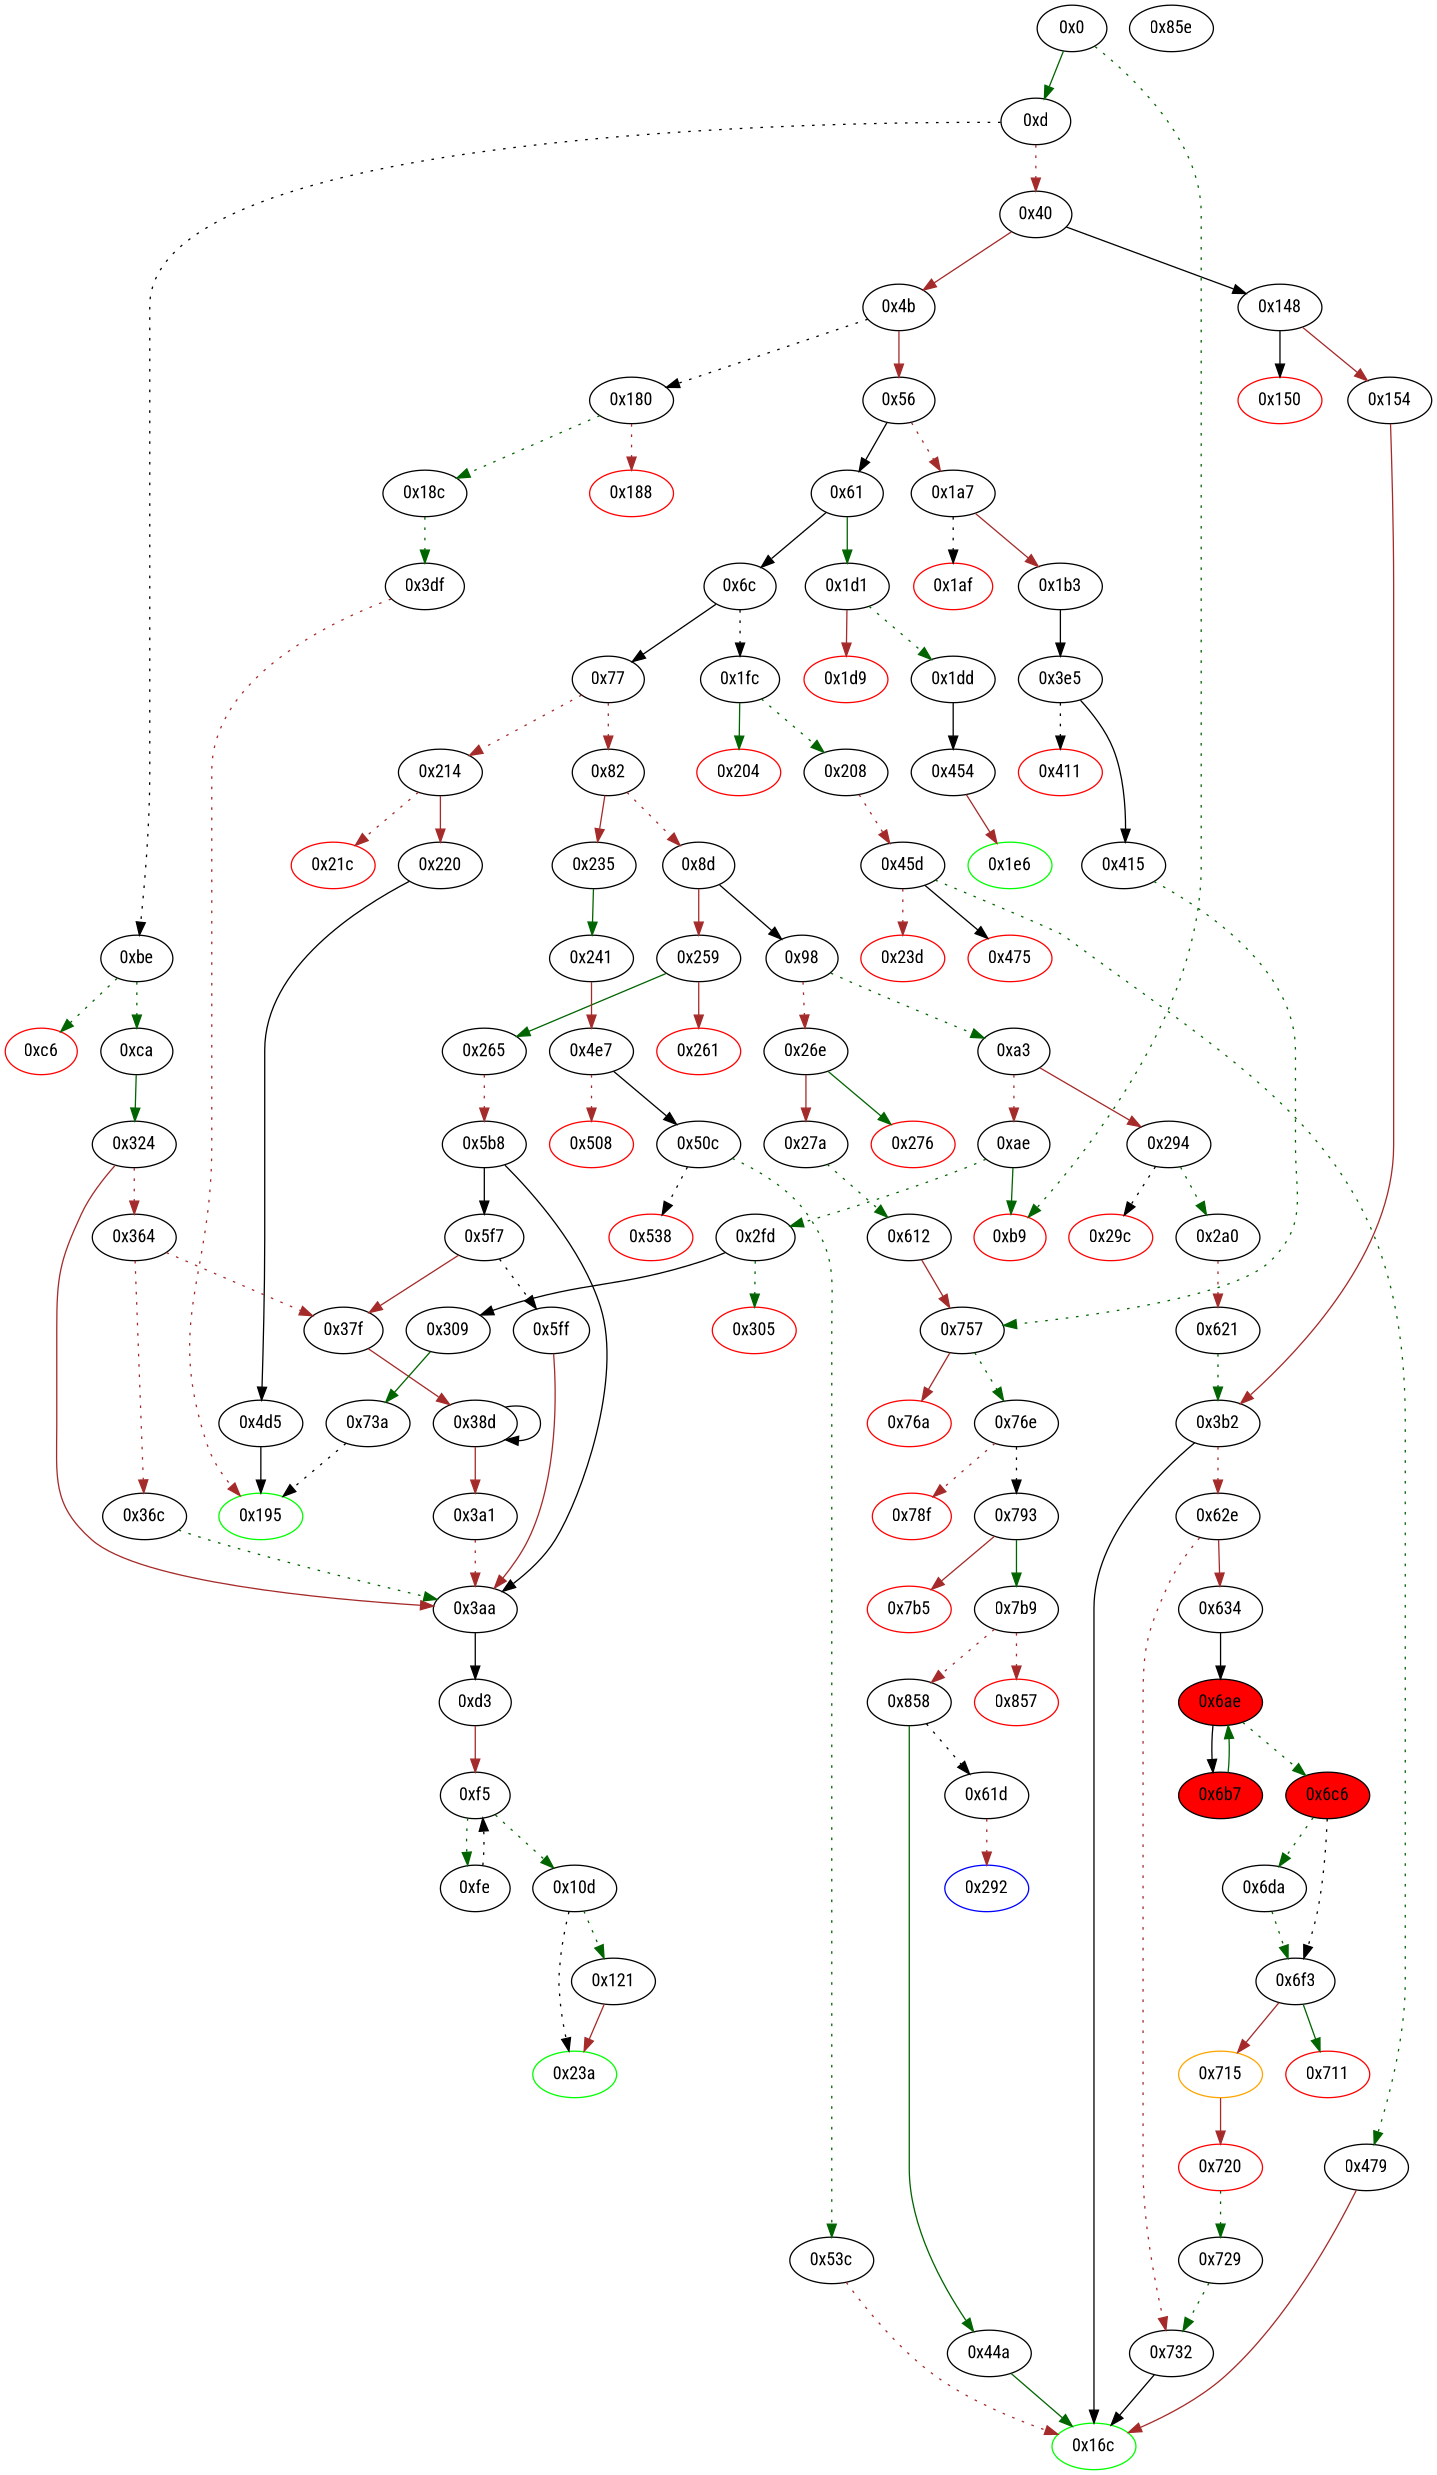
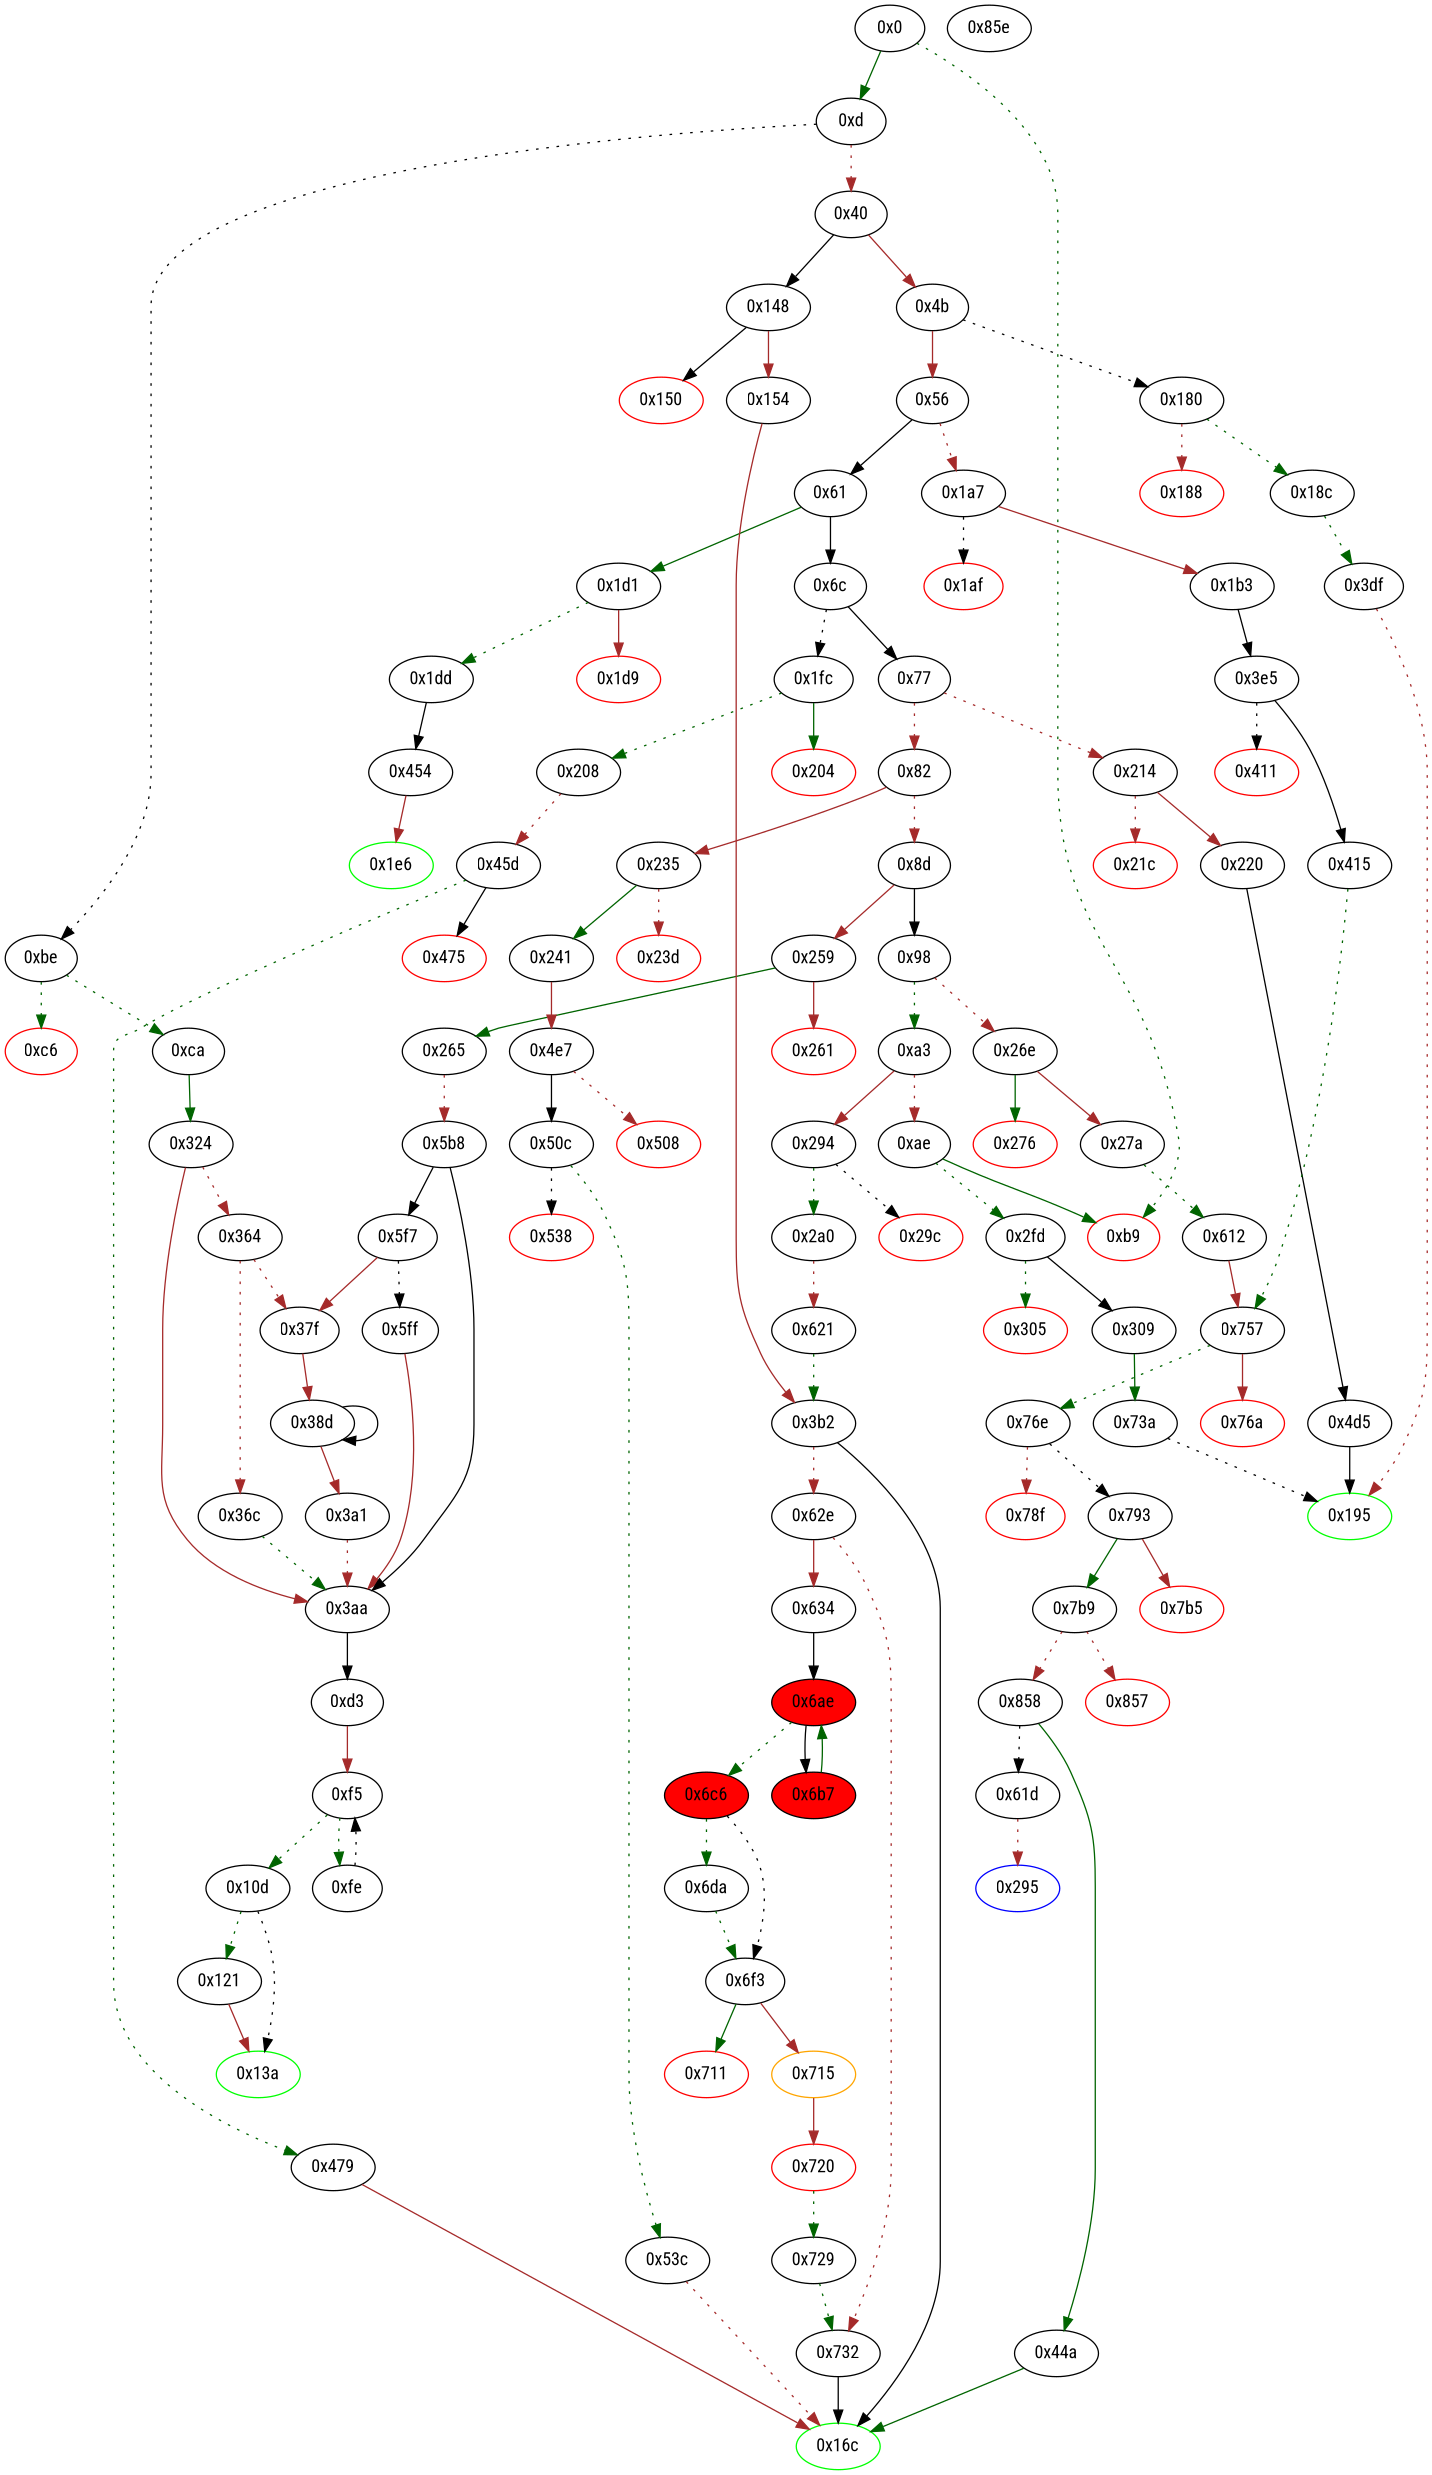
(903, 906) -> (659, 906)
(987, 1888) -> (1018, 1888)
(575, 2074) -> (258, 2074)
